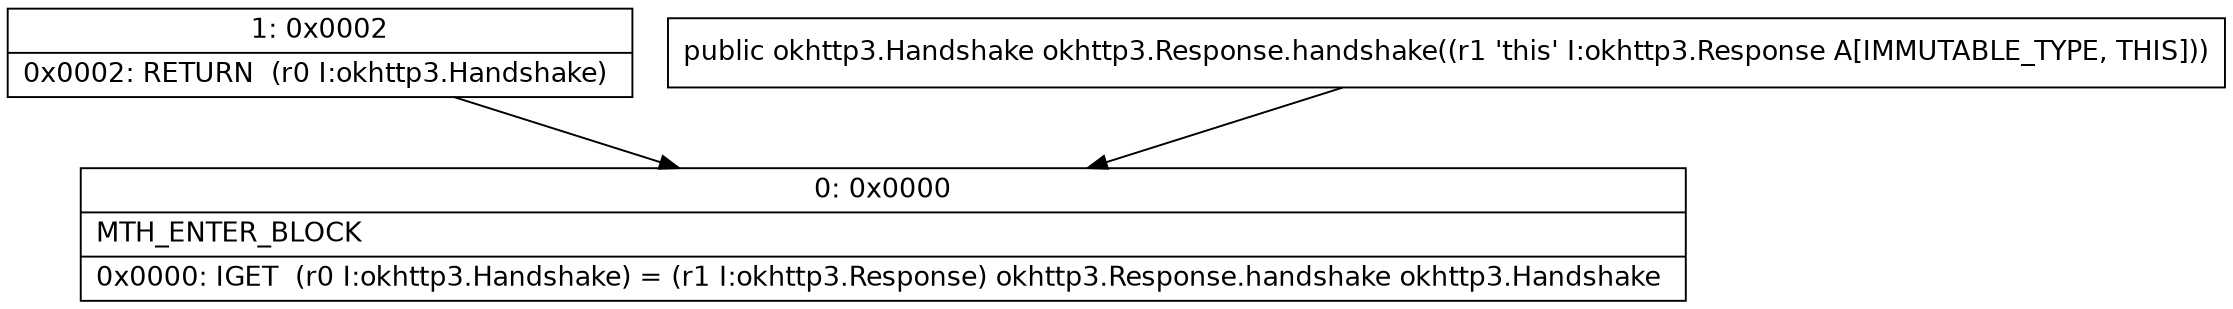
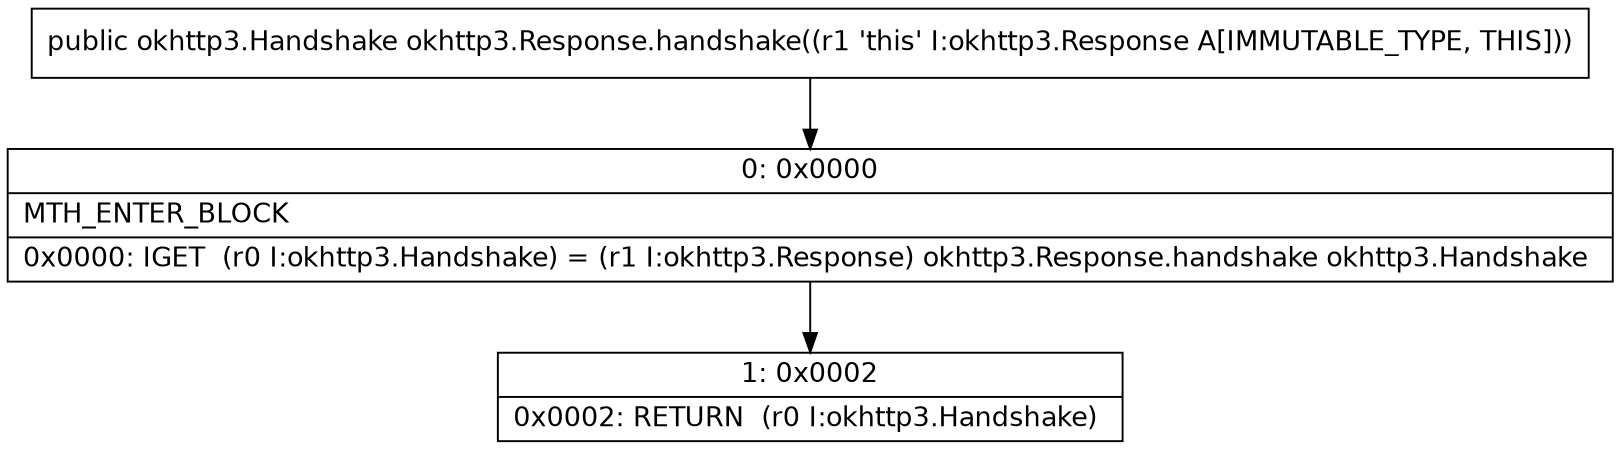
(557, 130) -> (810, 307)
